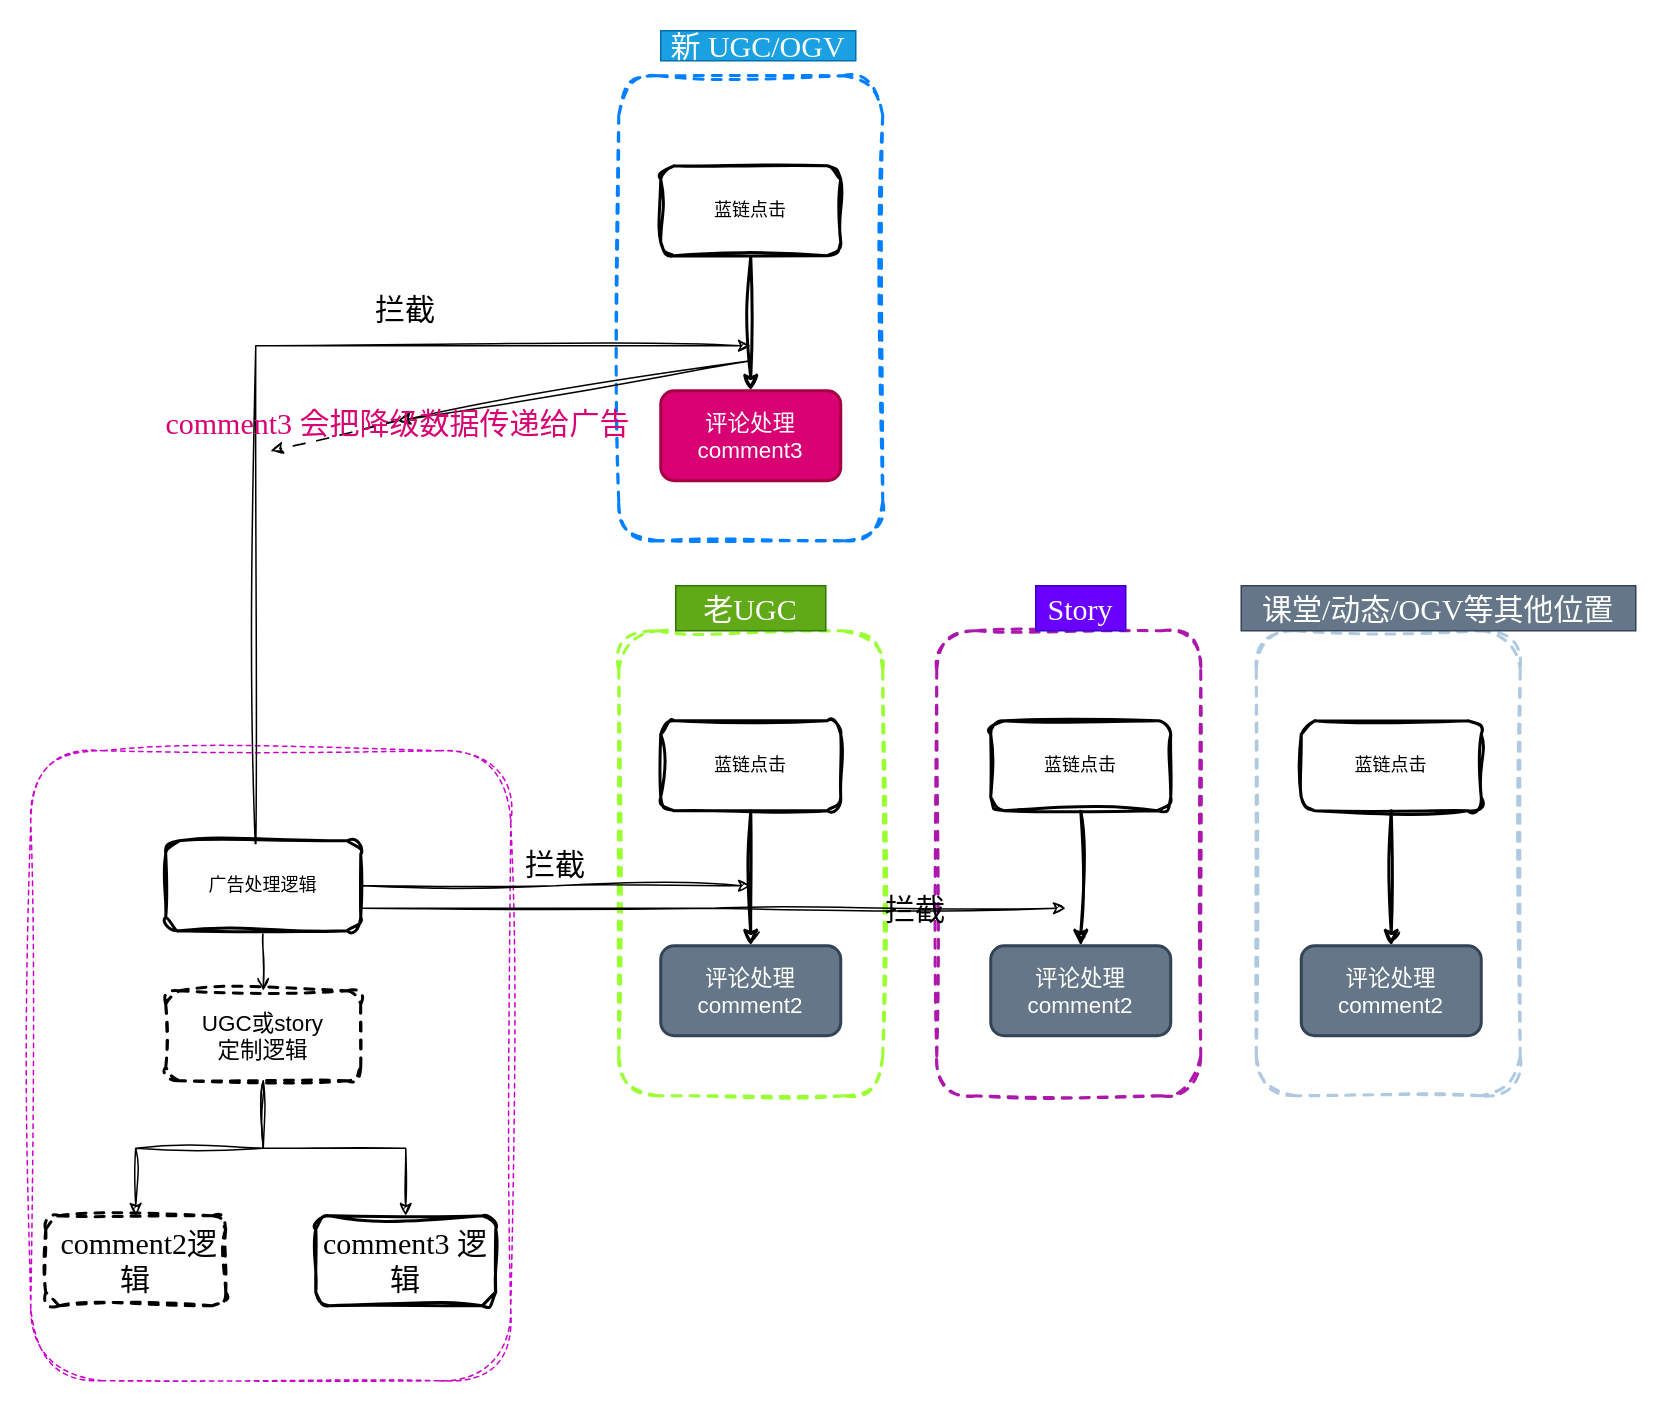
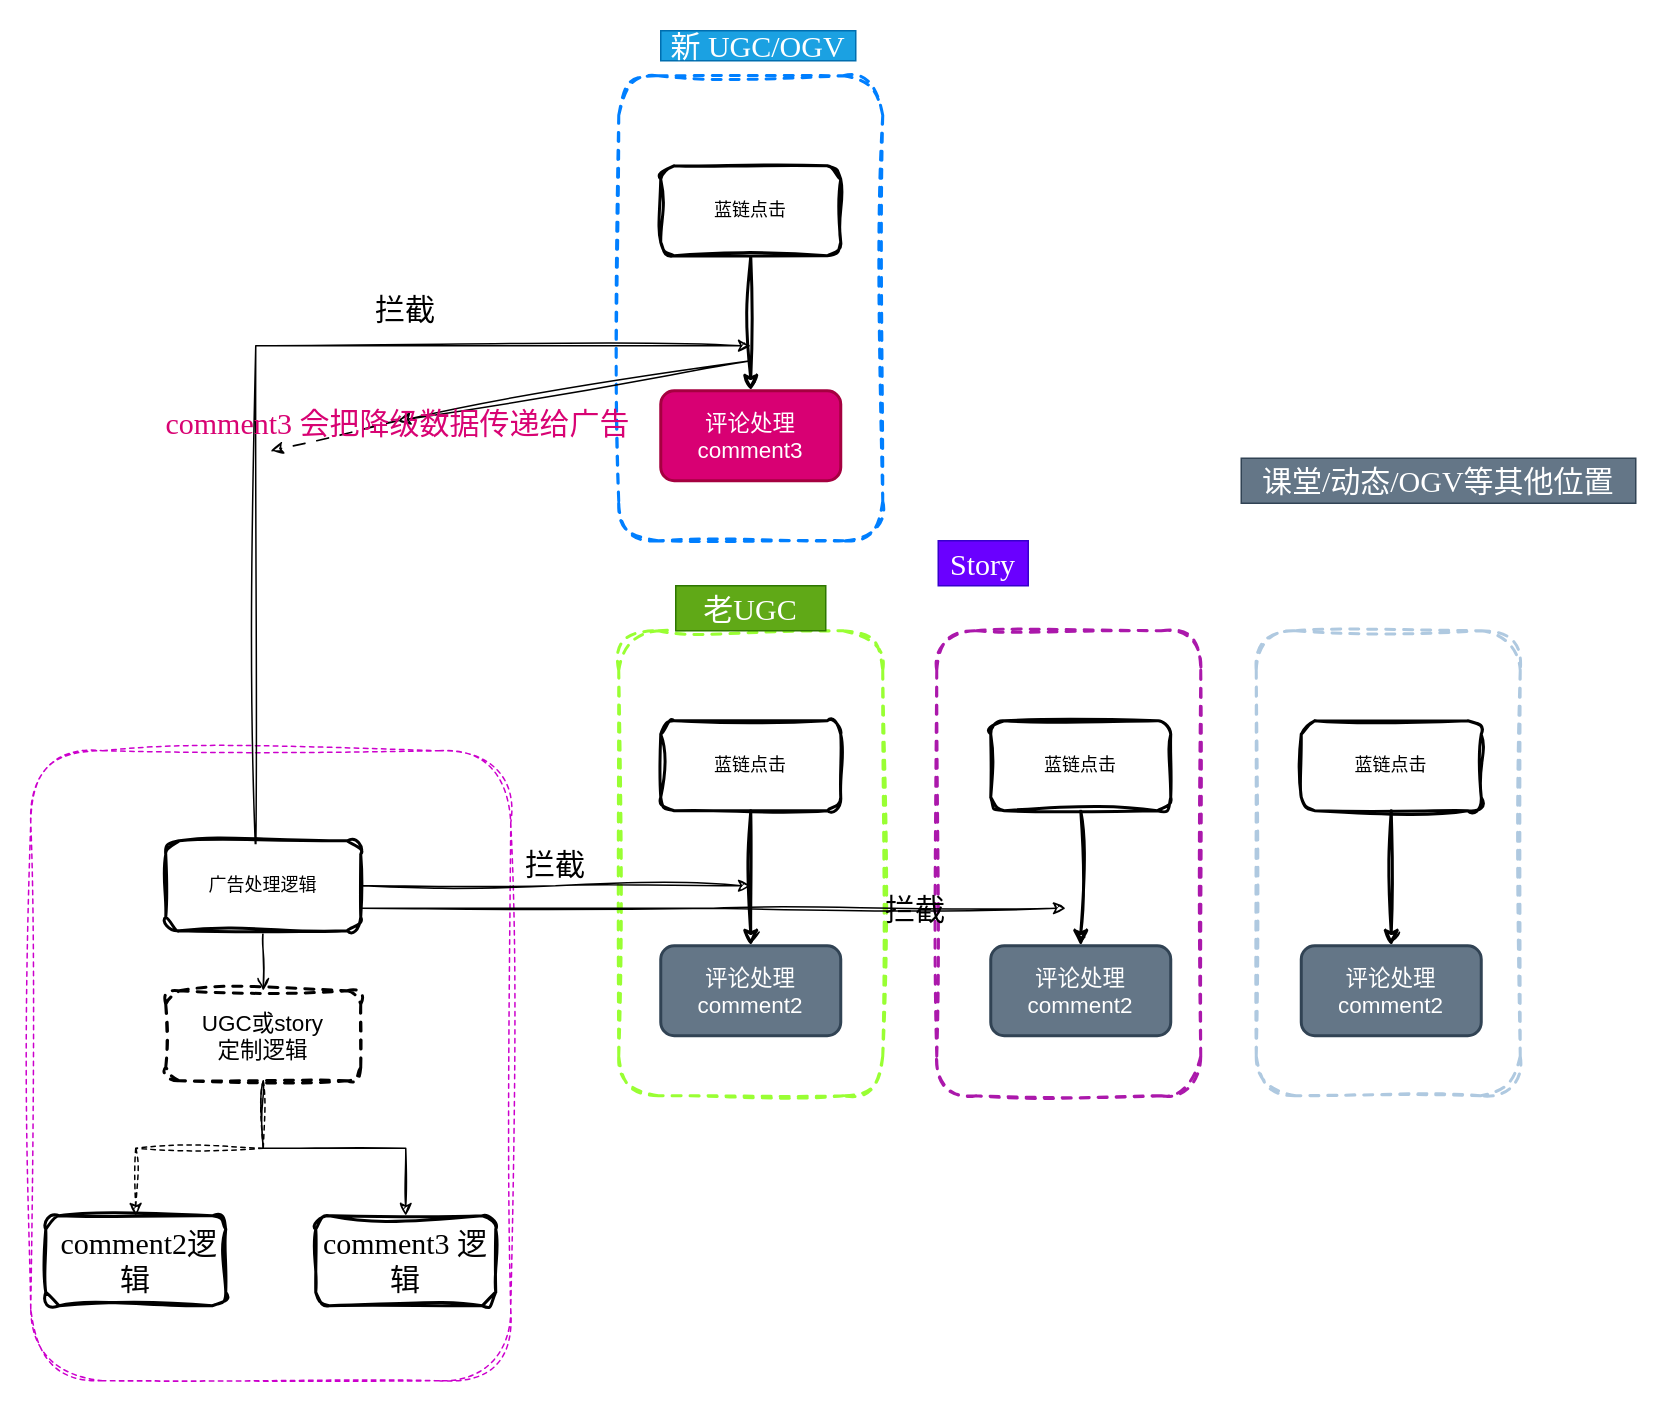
(1081, 608) -> (983, 563)
(1439, 608) -> (1439, 481)
(172, 1148) -> (172, 1148)
(136, 1261) -> (136, 1261)
